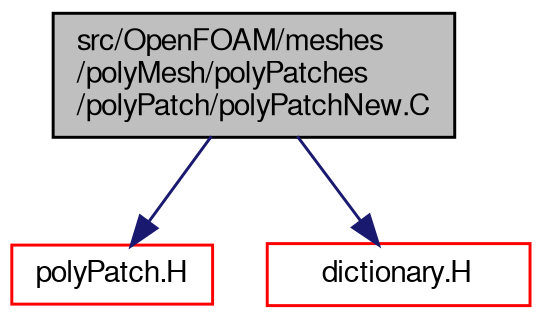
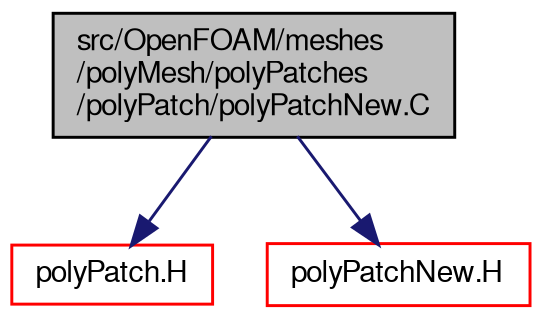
(399, 275) -> (399, 275)
